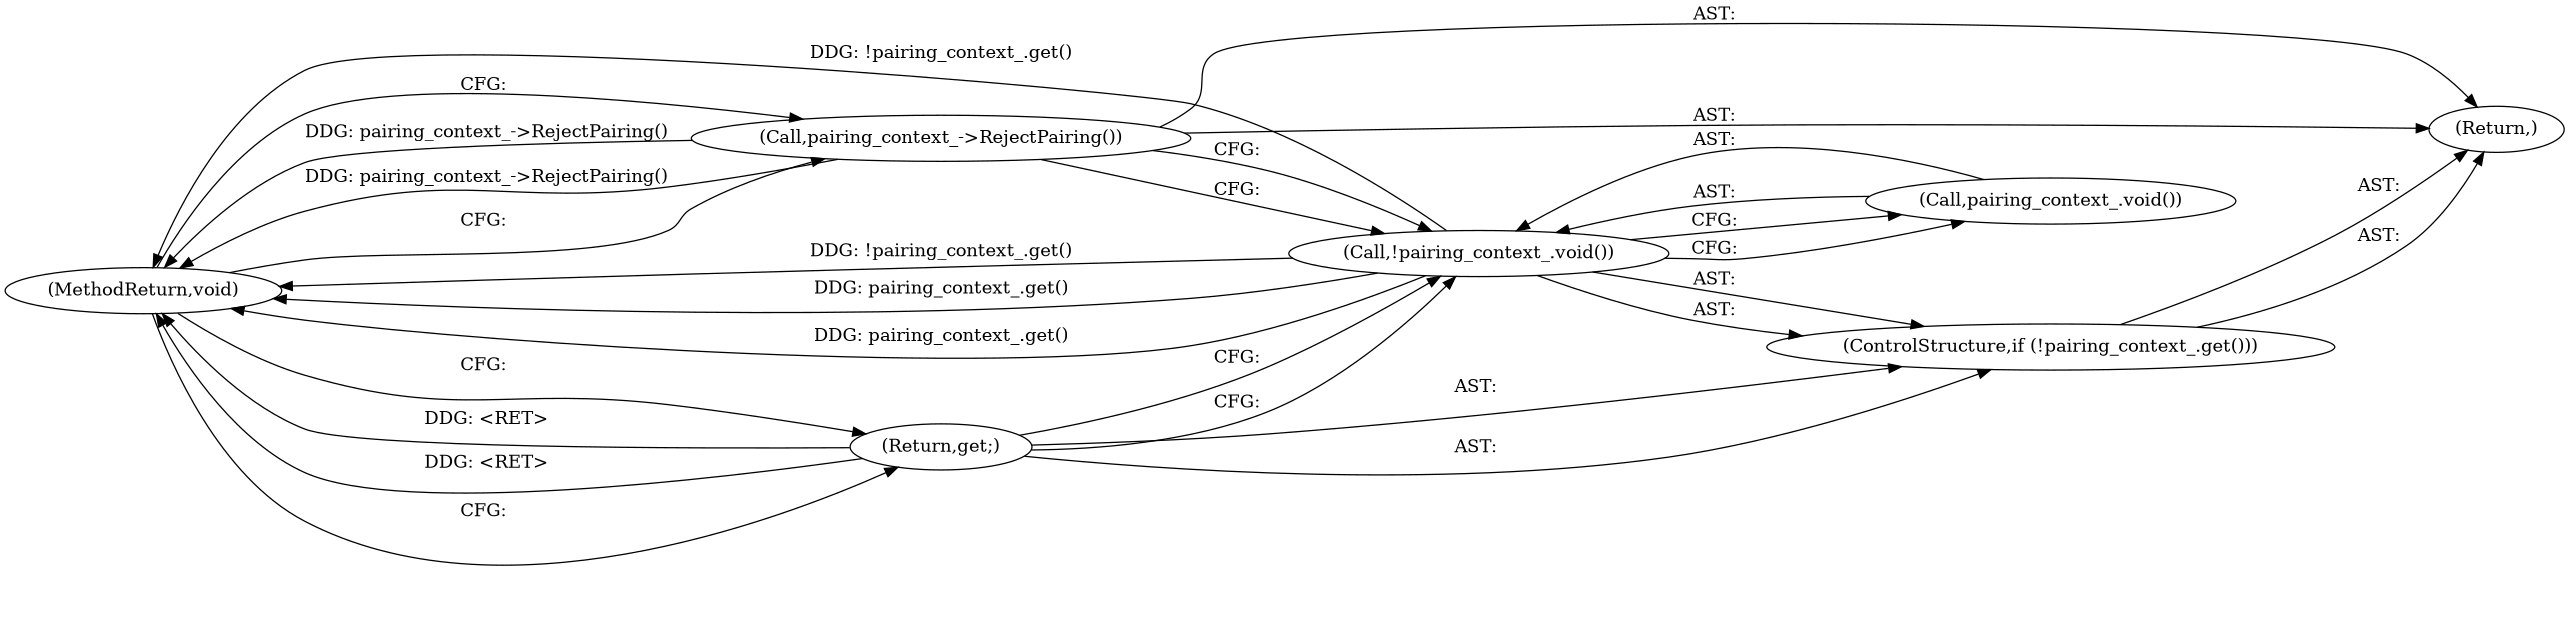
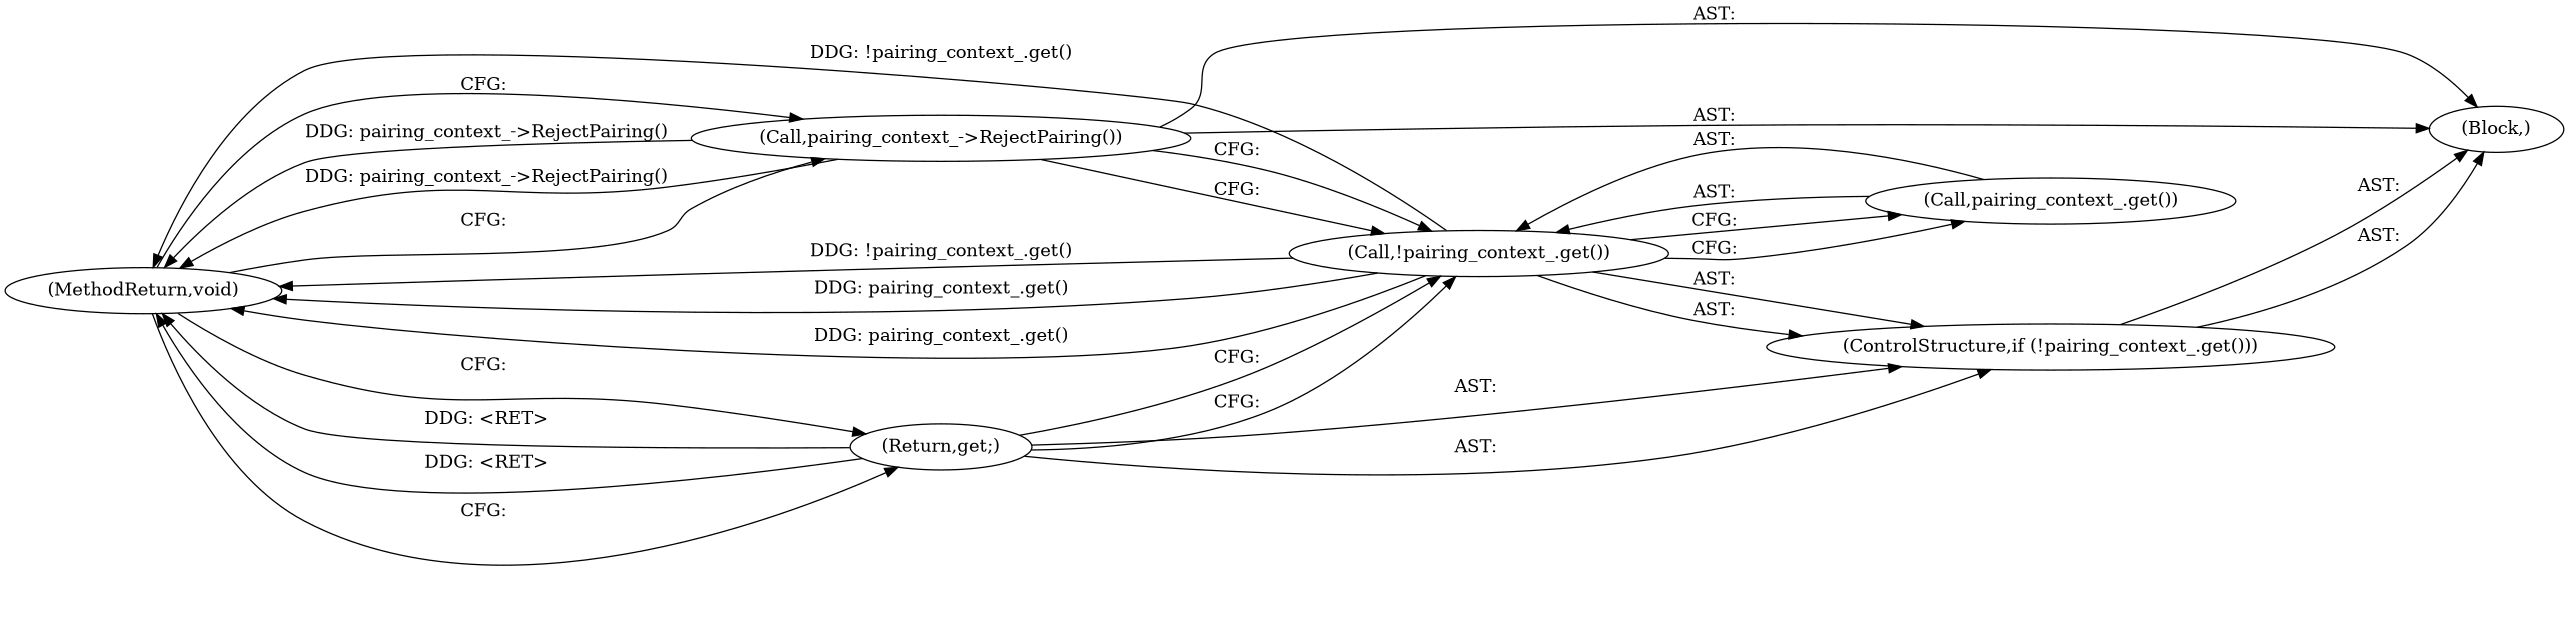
(2497, 129) -> (2497, 129)
(2051, 201) -> (2051, 201)
(1479, 254) -> (1479, 254)
